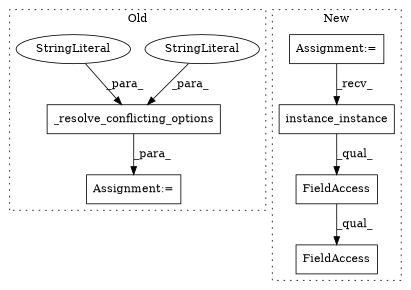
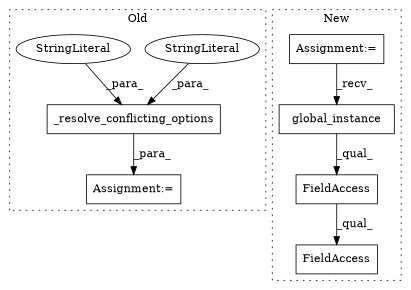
(337, 119) -> (337, 119)
